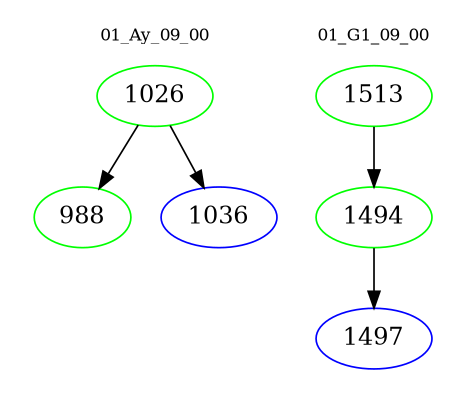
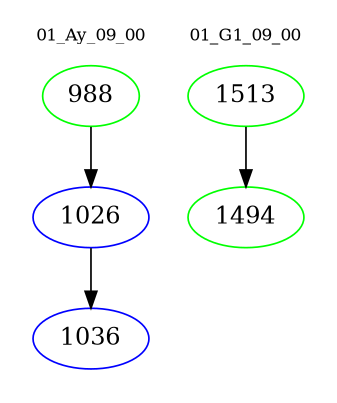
(155, 96) -> (91, 217)
(123, 149) -> (91, 148)
(374, 339) -> none
